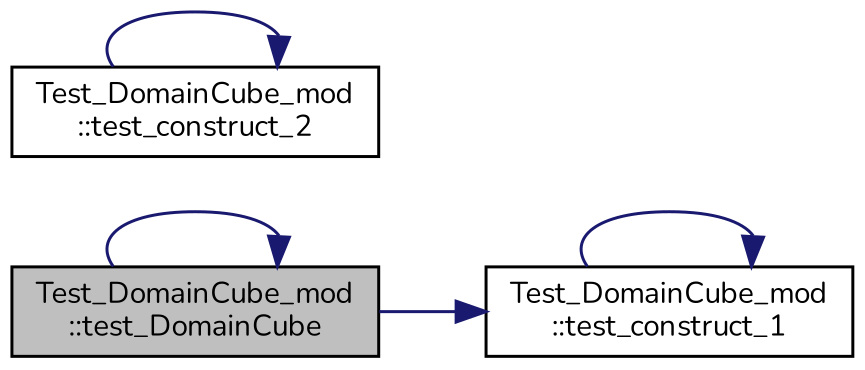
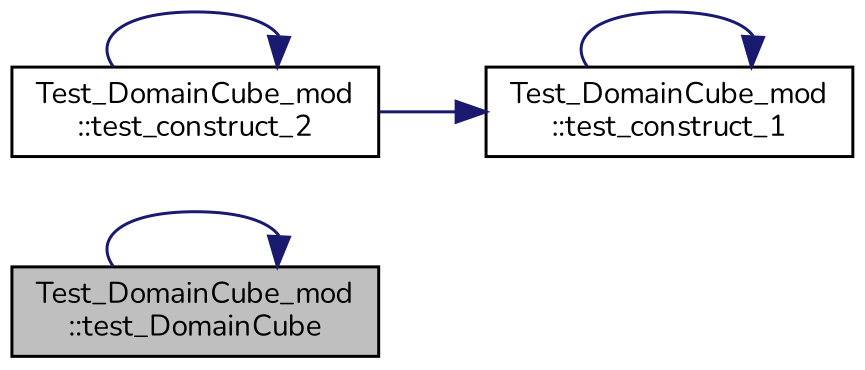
(418, 312) -> (418, 112)
